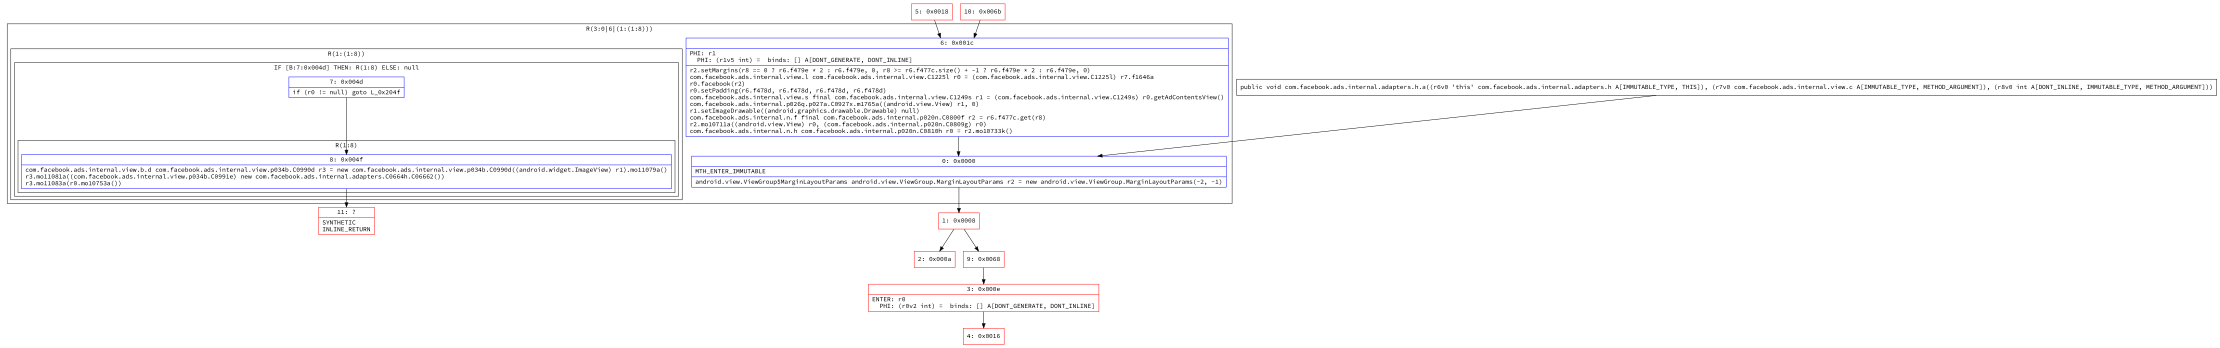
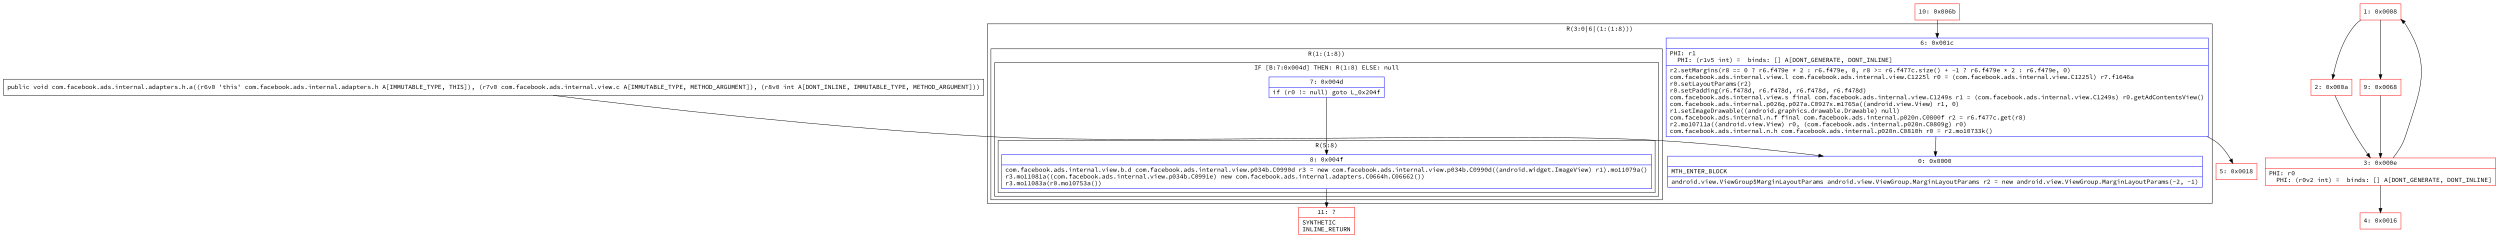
(937, 27) -> (2221, 146)
(718, 84) -> (1711, 84)
none -> (2350, 126)
(346, 146) -> (1327, 146)
(731, 171) -> (1699, 171)
(959, 198) -> (2419, 91)
(891, 299) -> (2284, 173)
